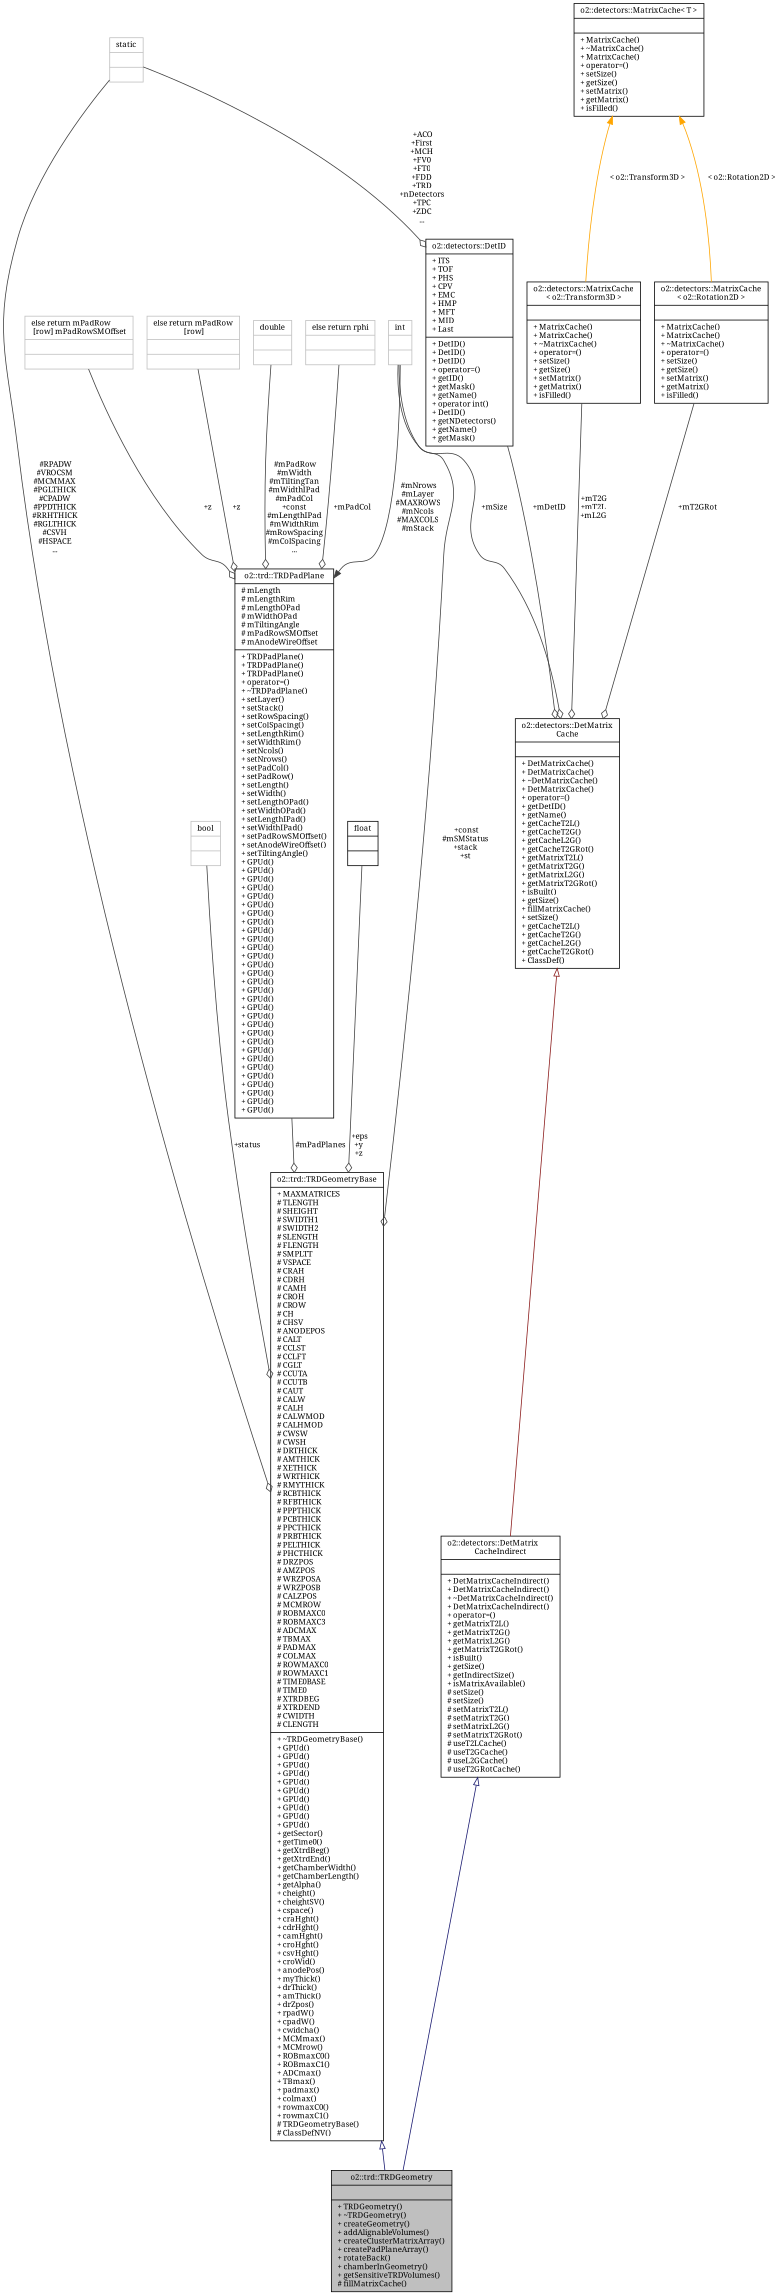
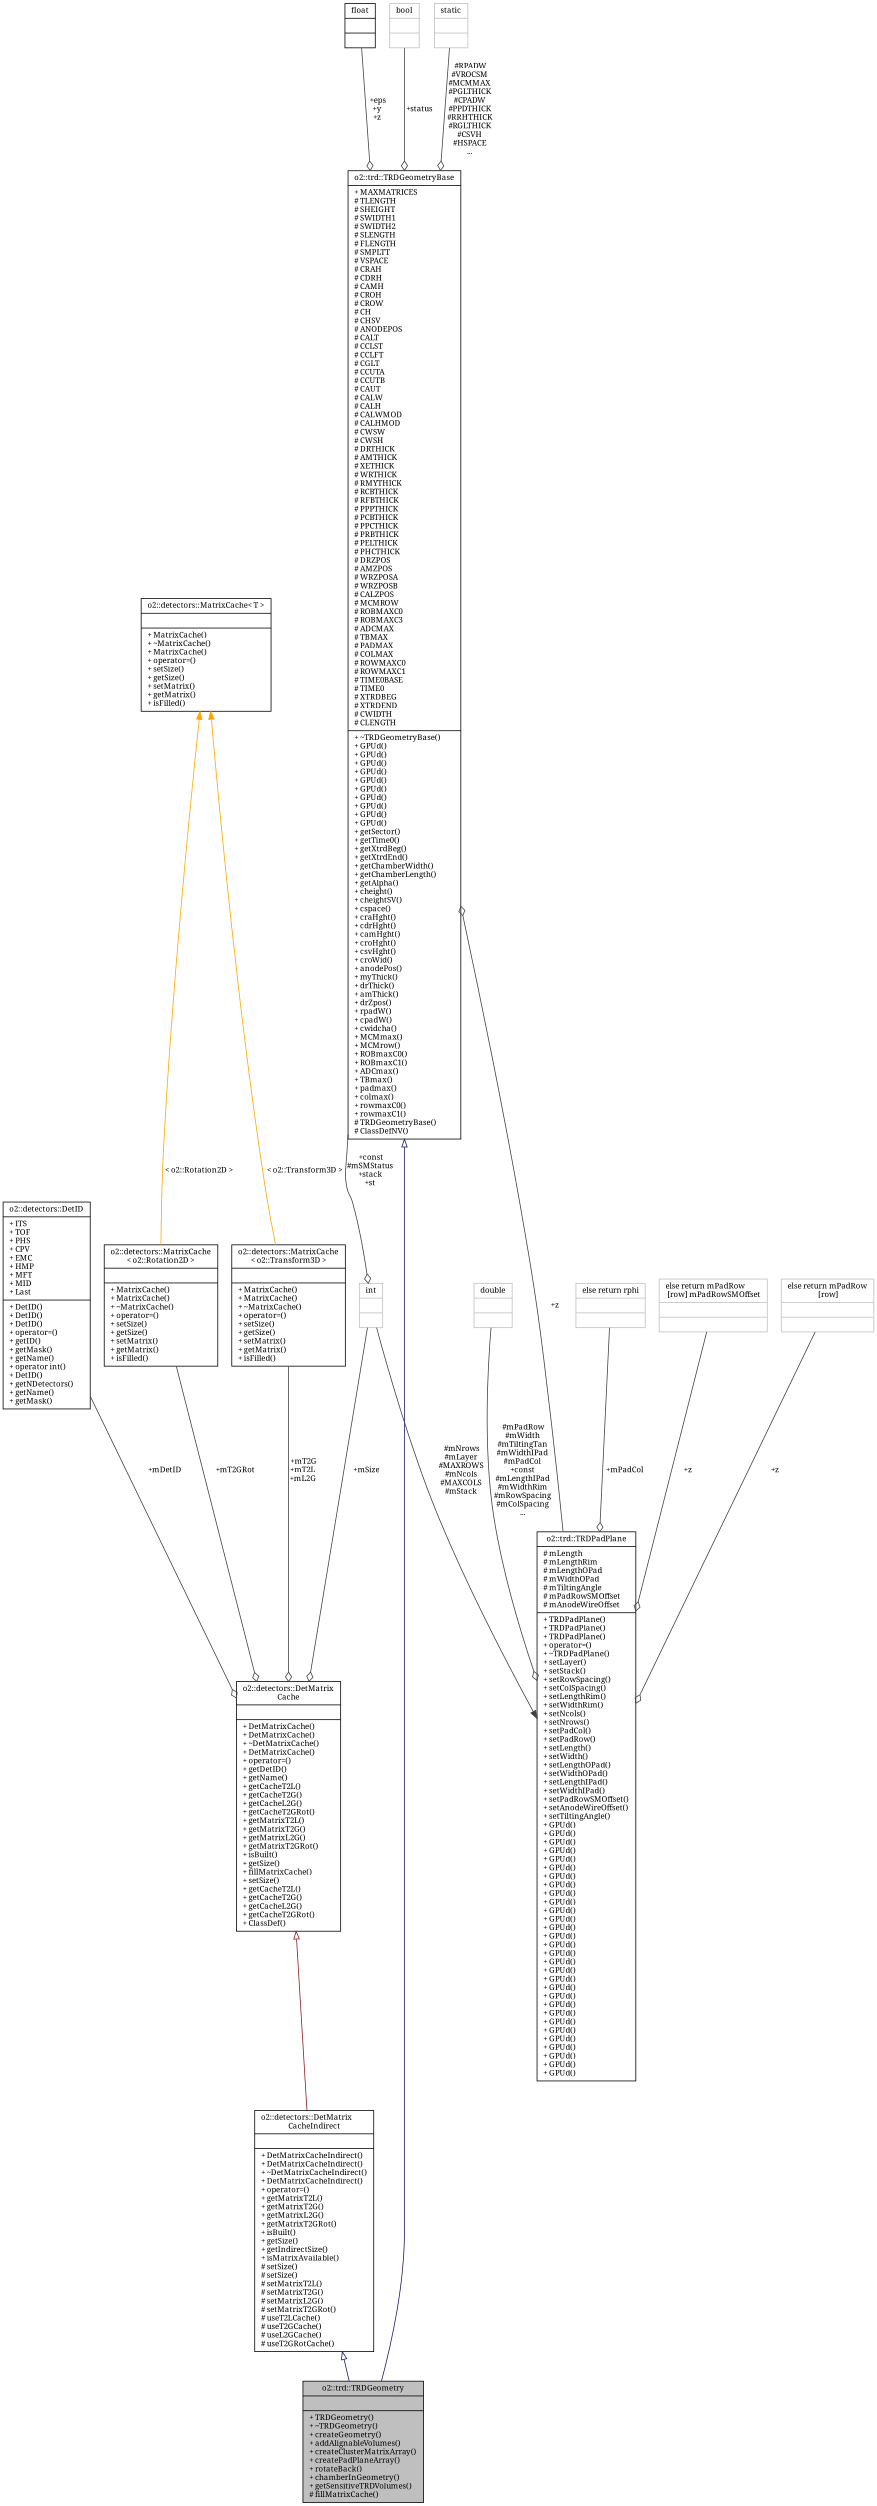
(291, 139) -> none
(428, 781) -> (353, 1204)
(320, 1145) -> (554, 1306)
